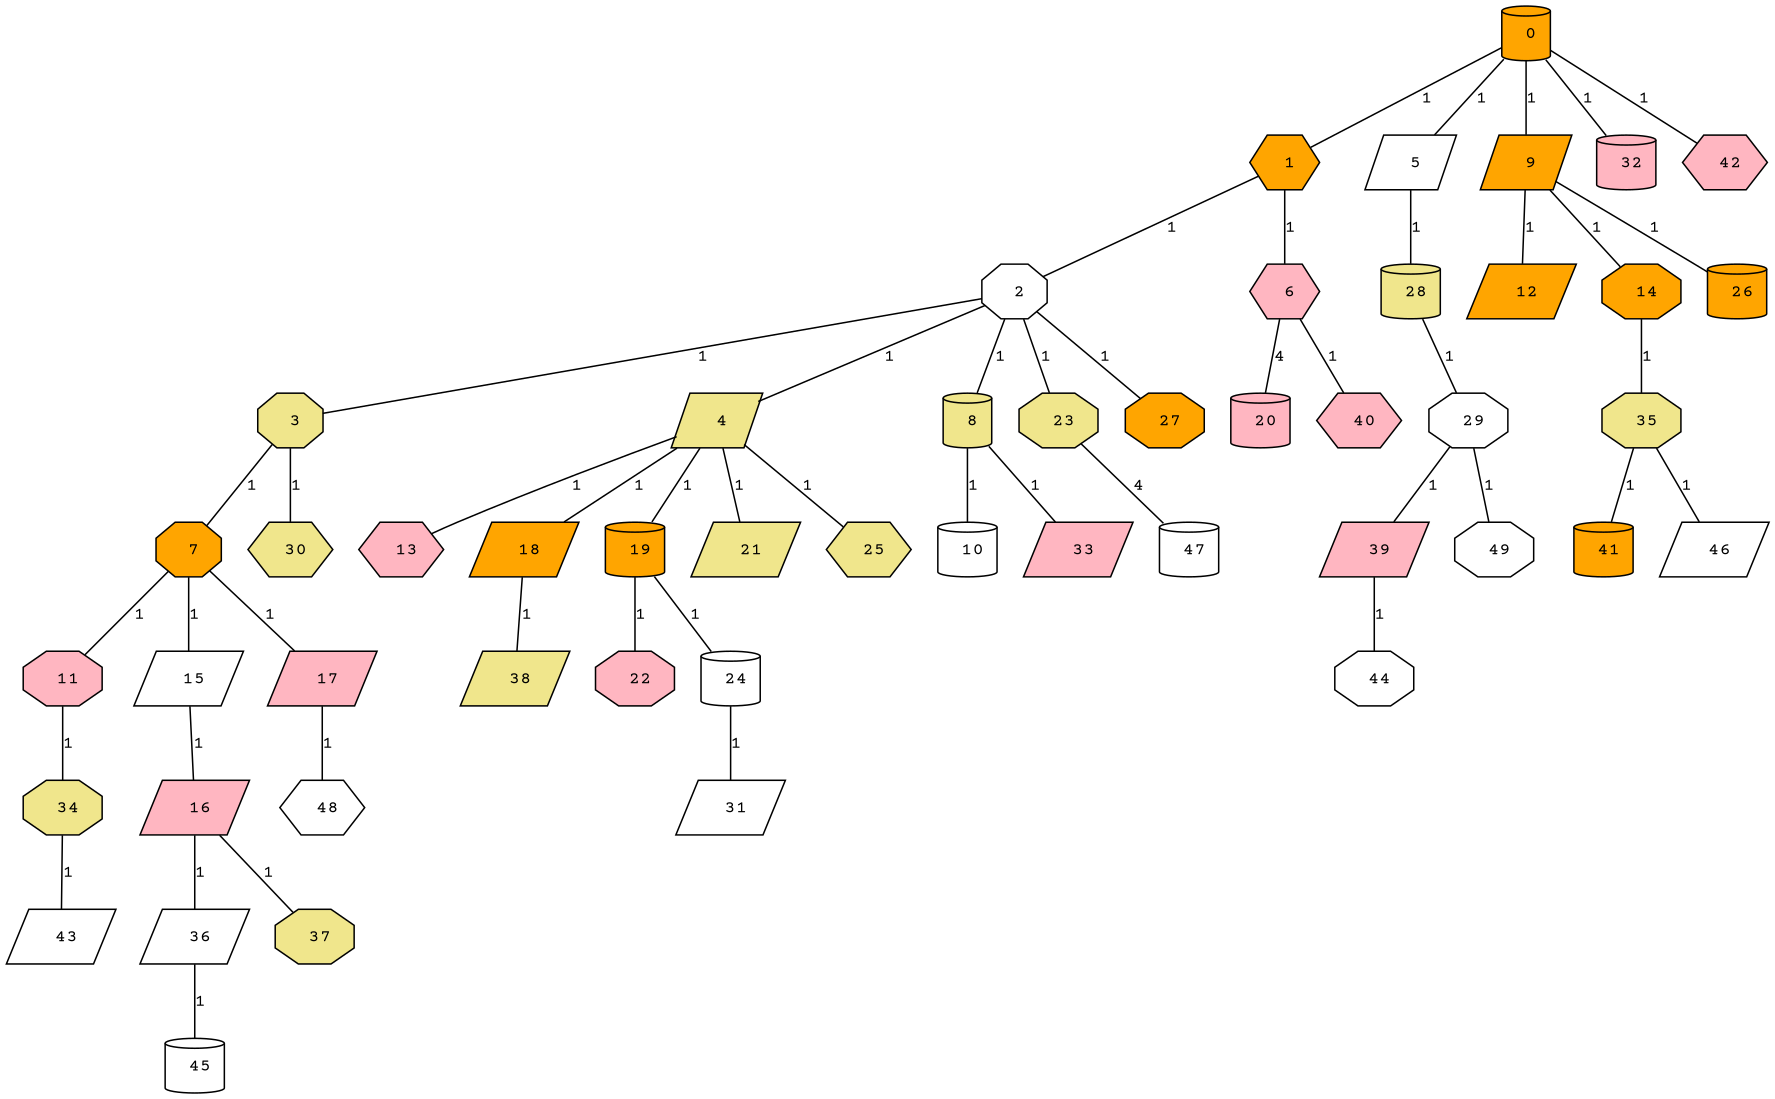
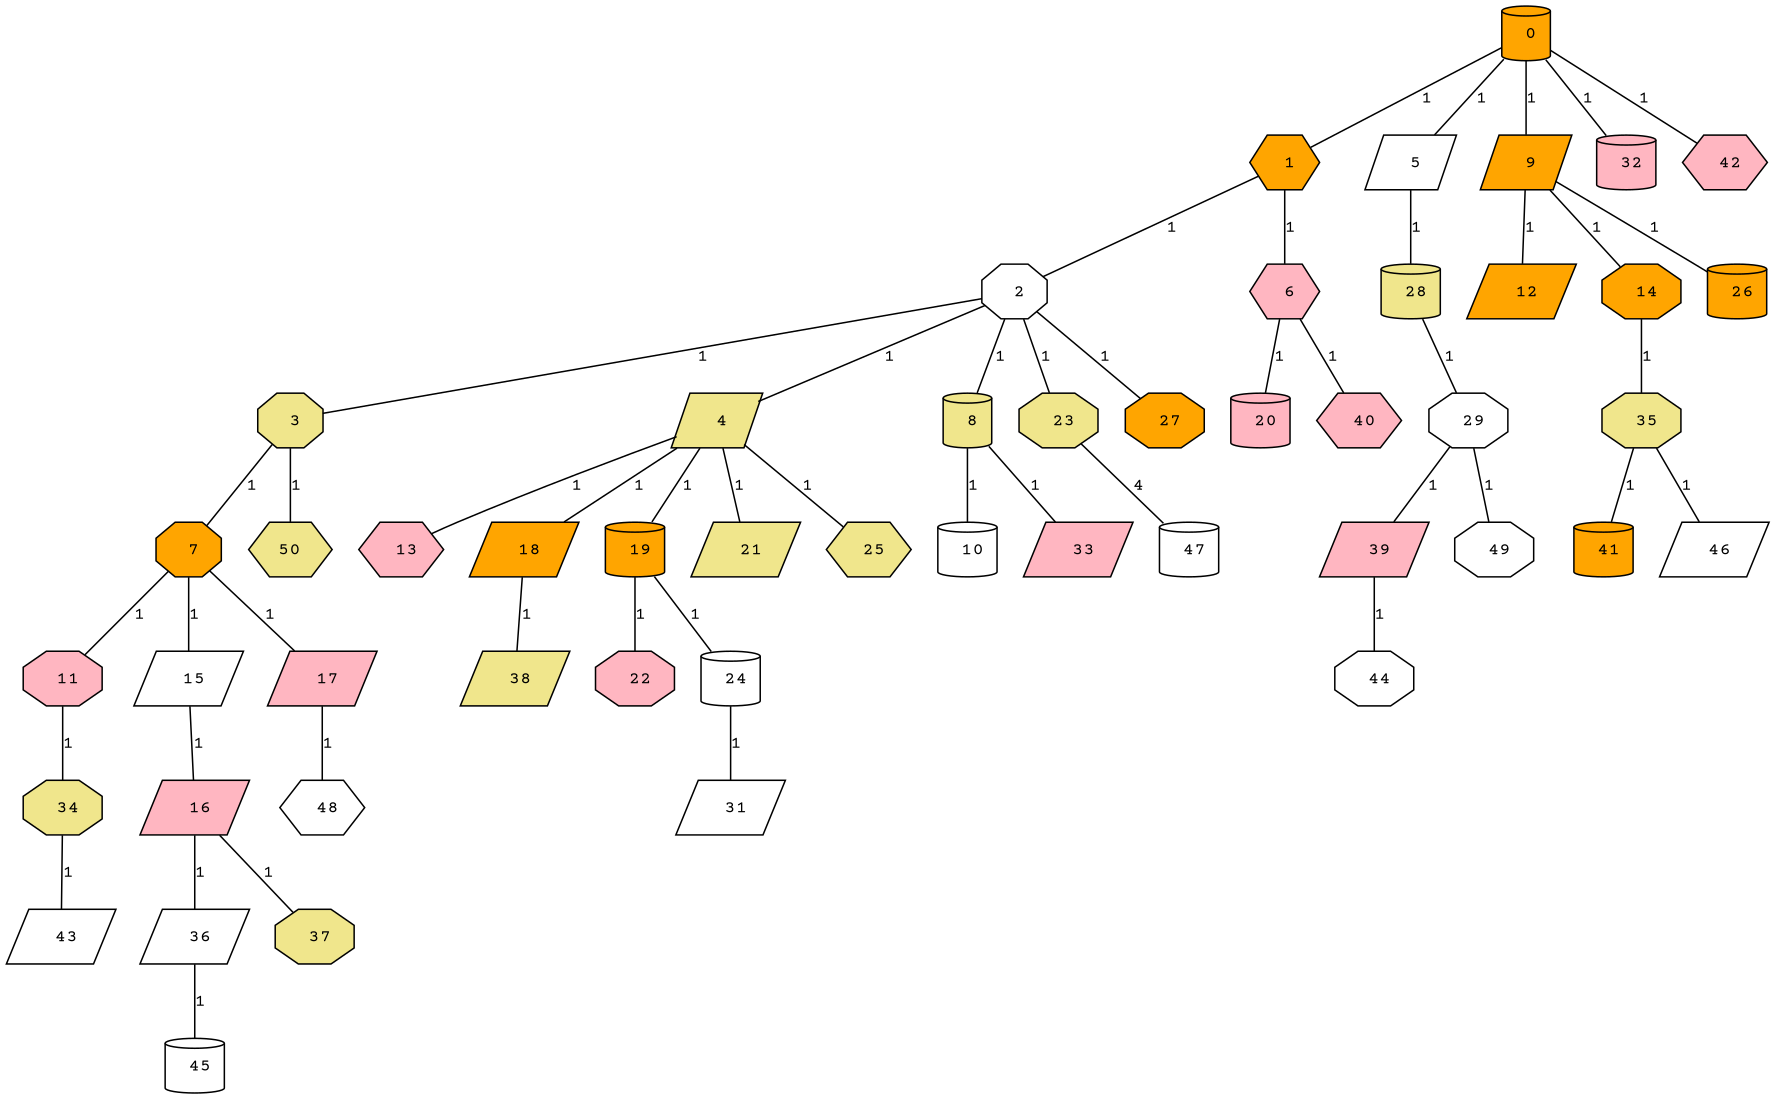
(1280, 356) -> (1280, 356)
(290, 550) -> (290, 550)
